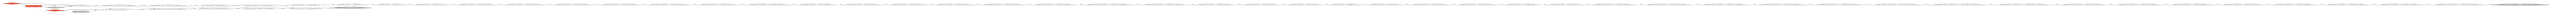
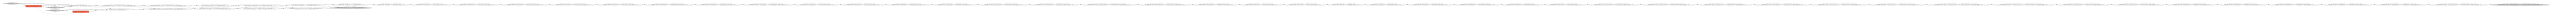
(12, 4) -> (12, 4)
(55, 10) -> (55, 10)
(81, 12) -> (81, 12)
